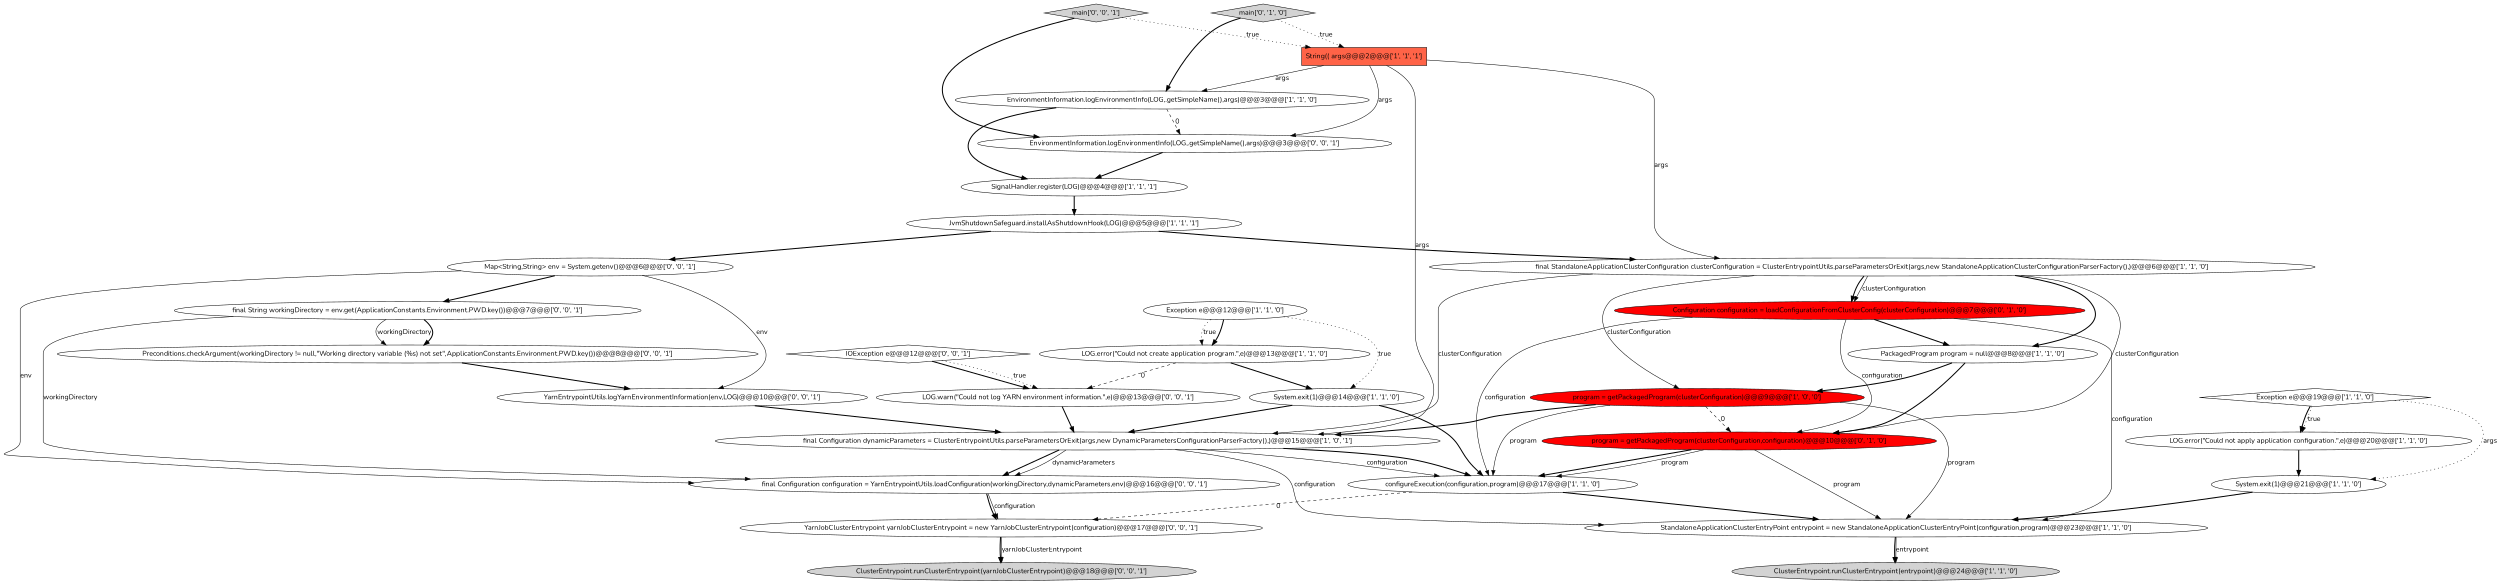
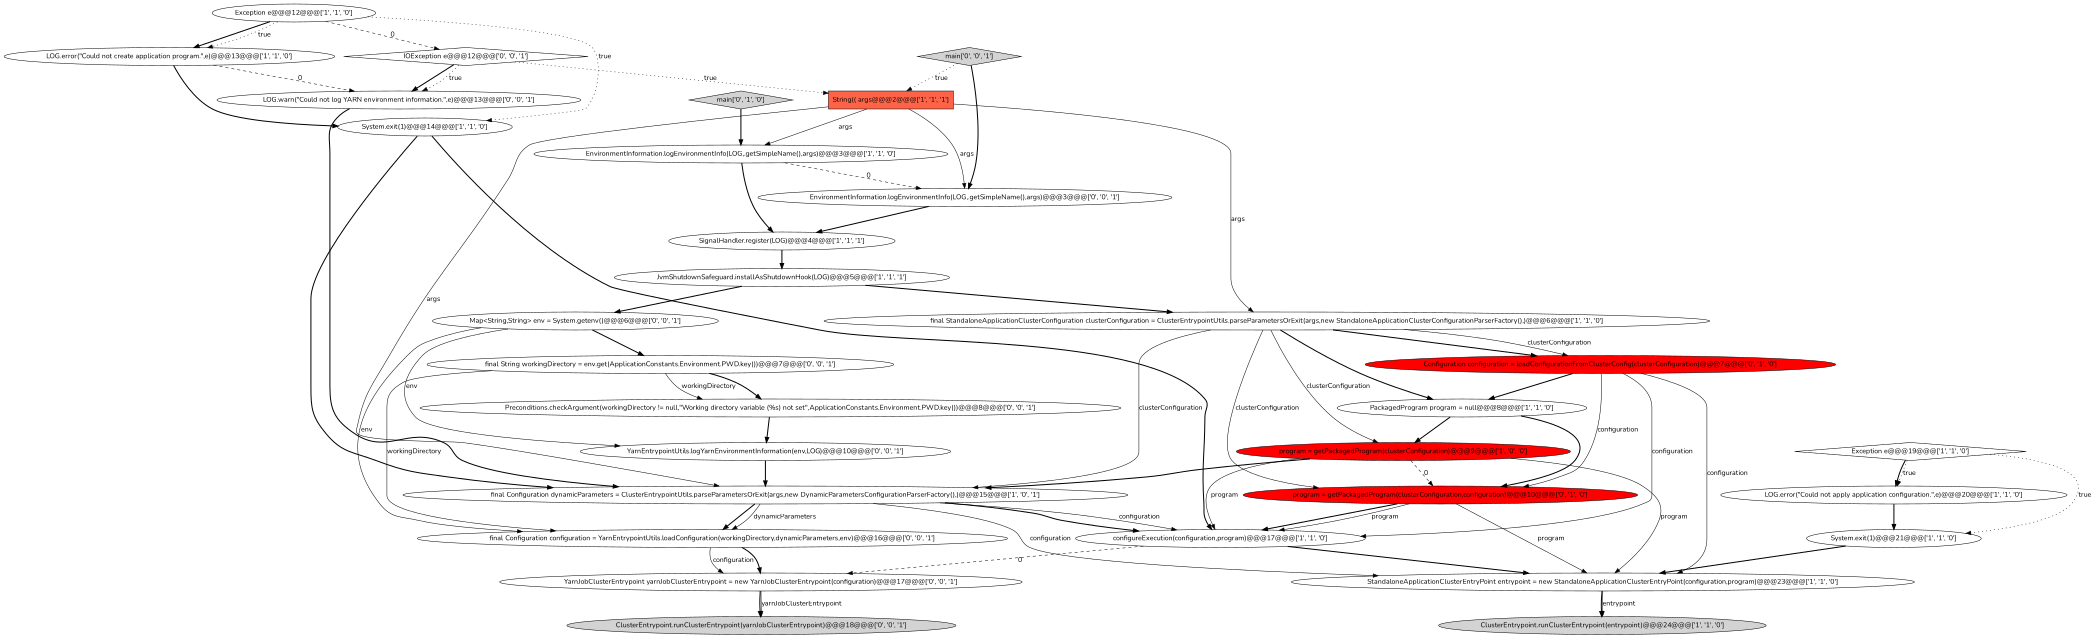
(1308, 33) -> (669, 77)
none -> (380, 35)
(2490, 441) -> (2085, 495)
